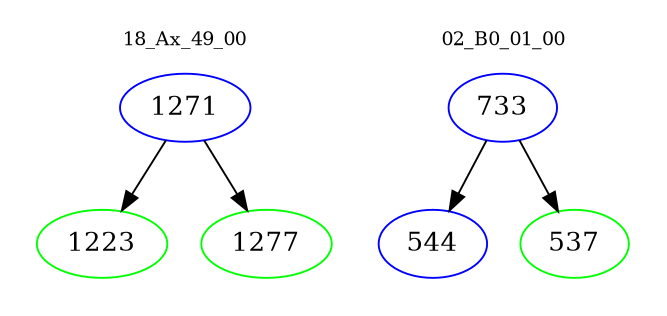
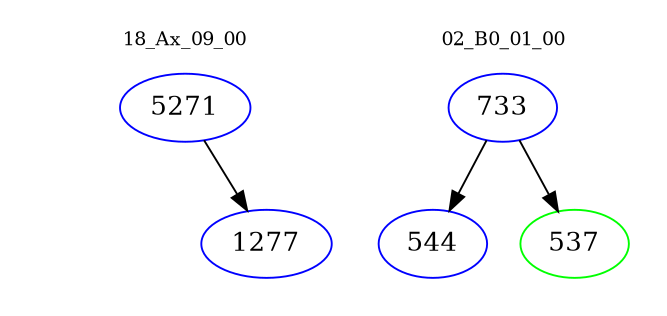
(185, 41) -> (185, 41)
(185, 108) -> (185, 108)
(102, 244) -> none
(267, 244) -> (267, 244)
